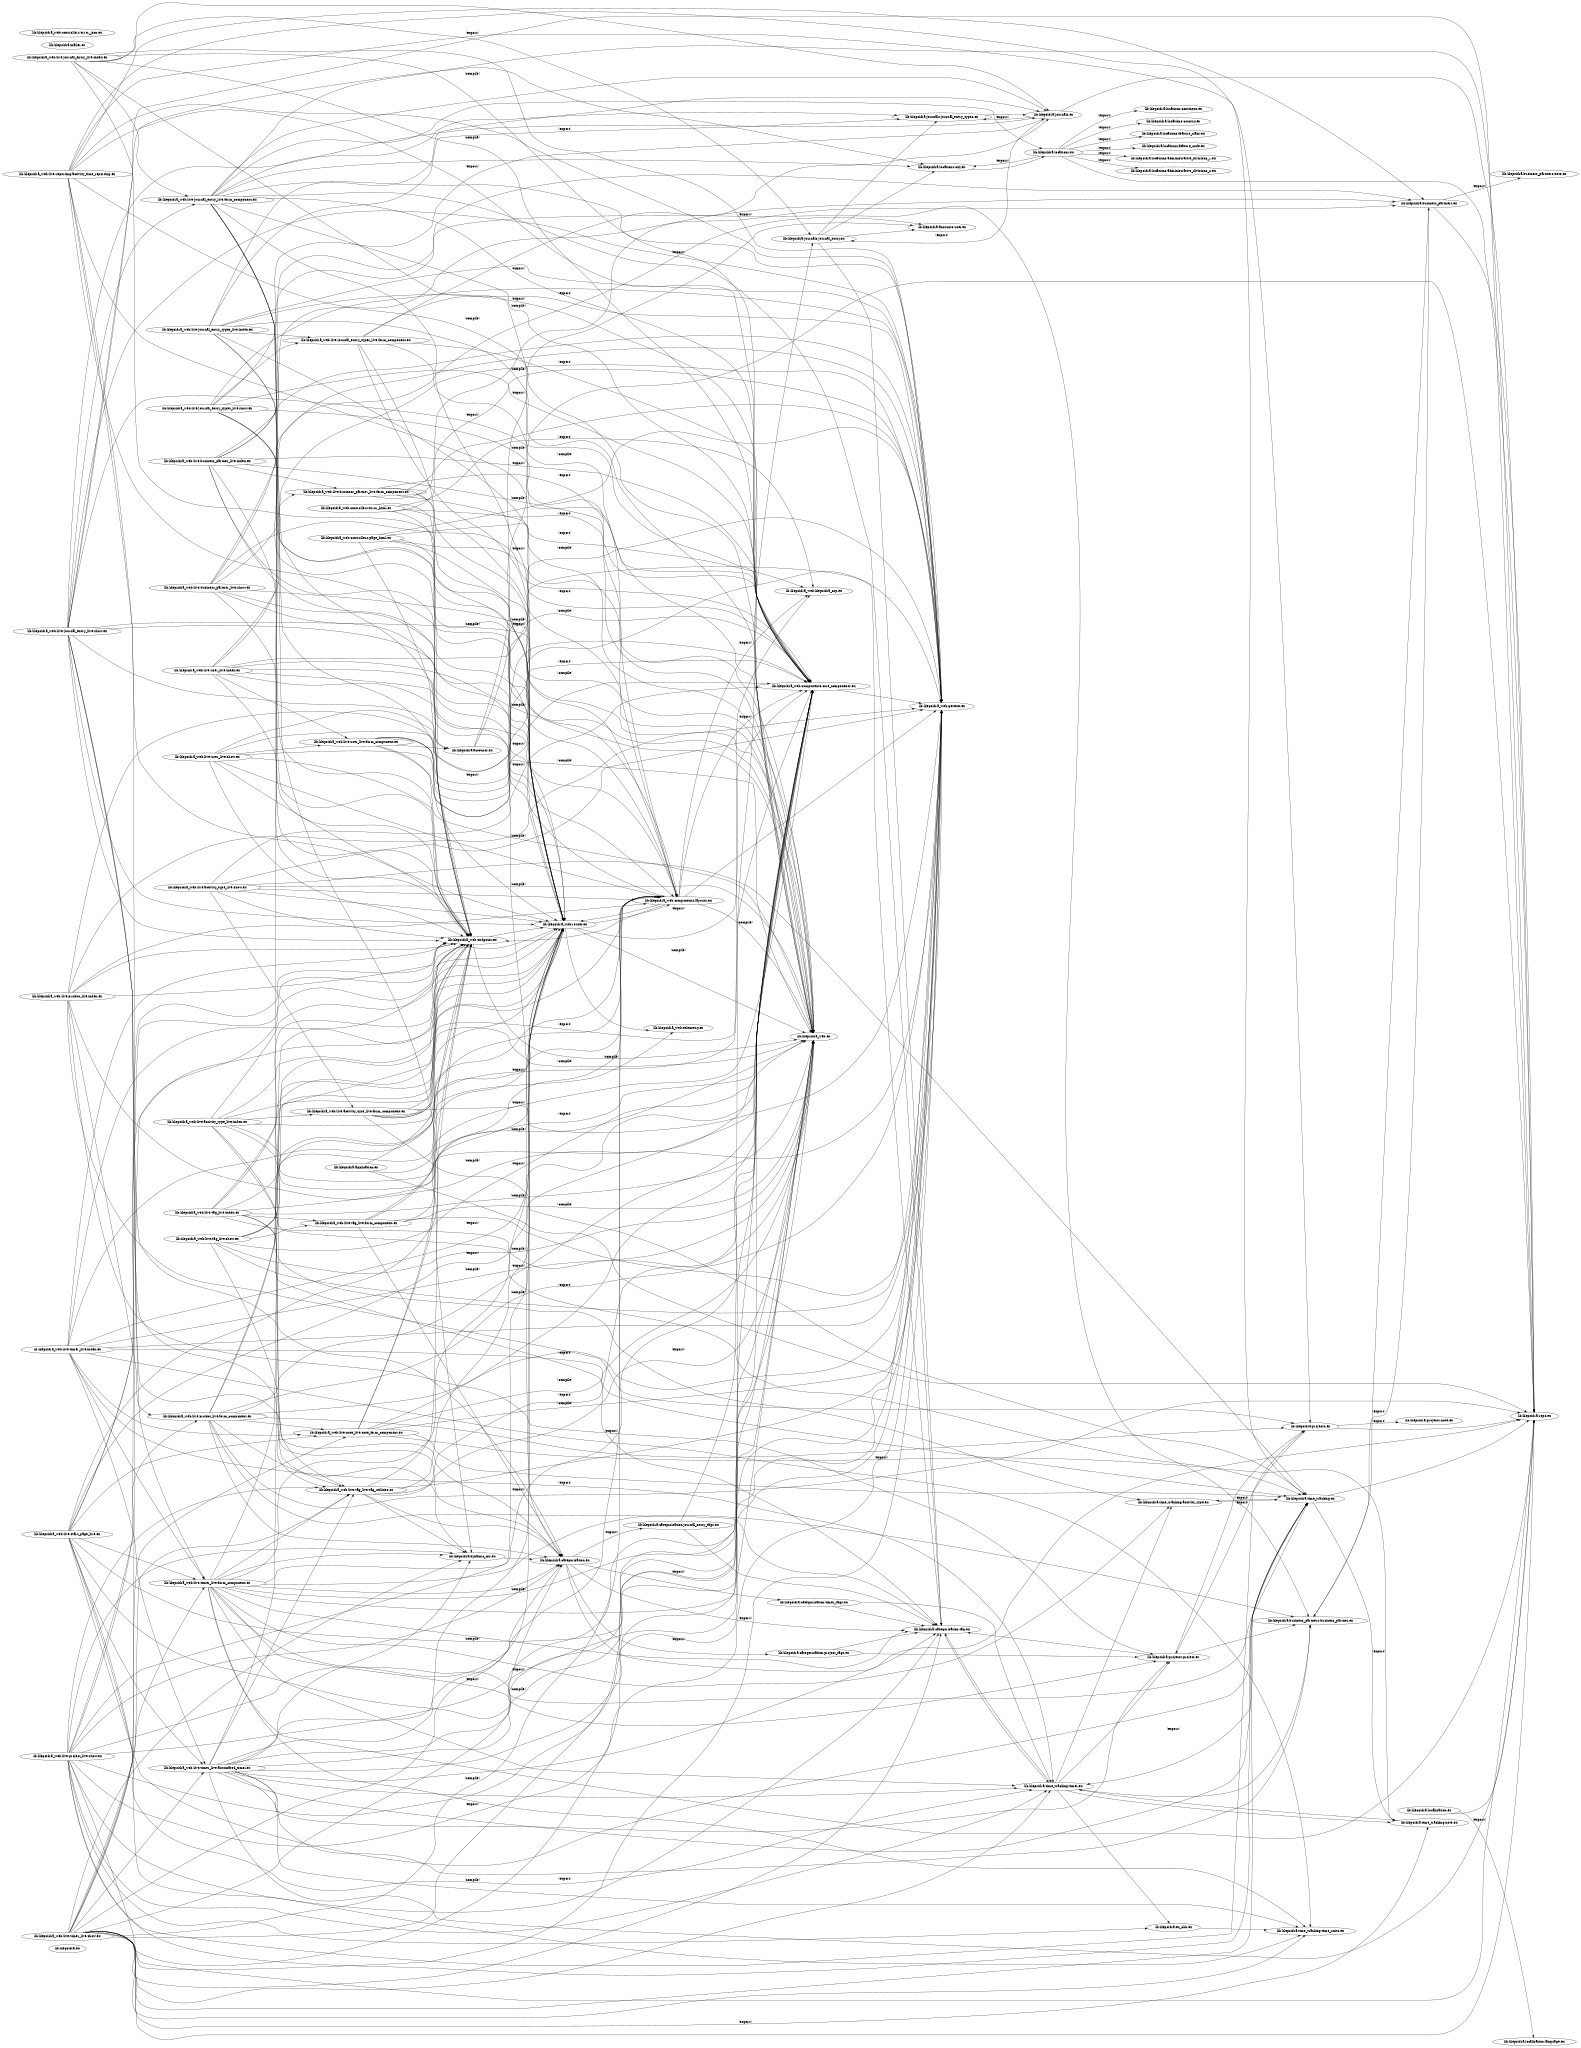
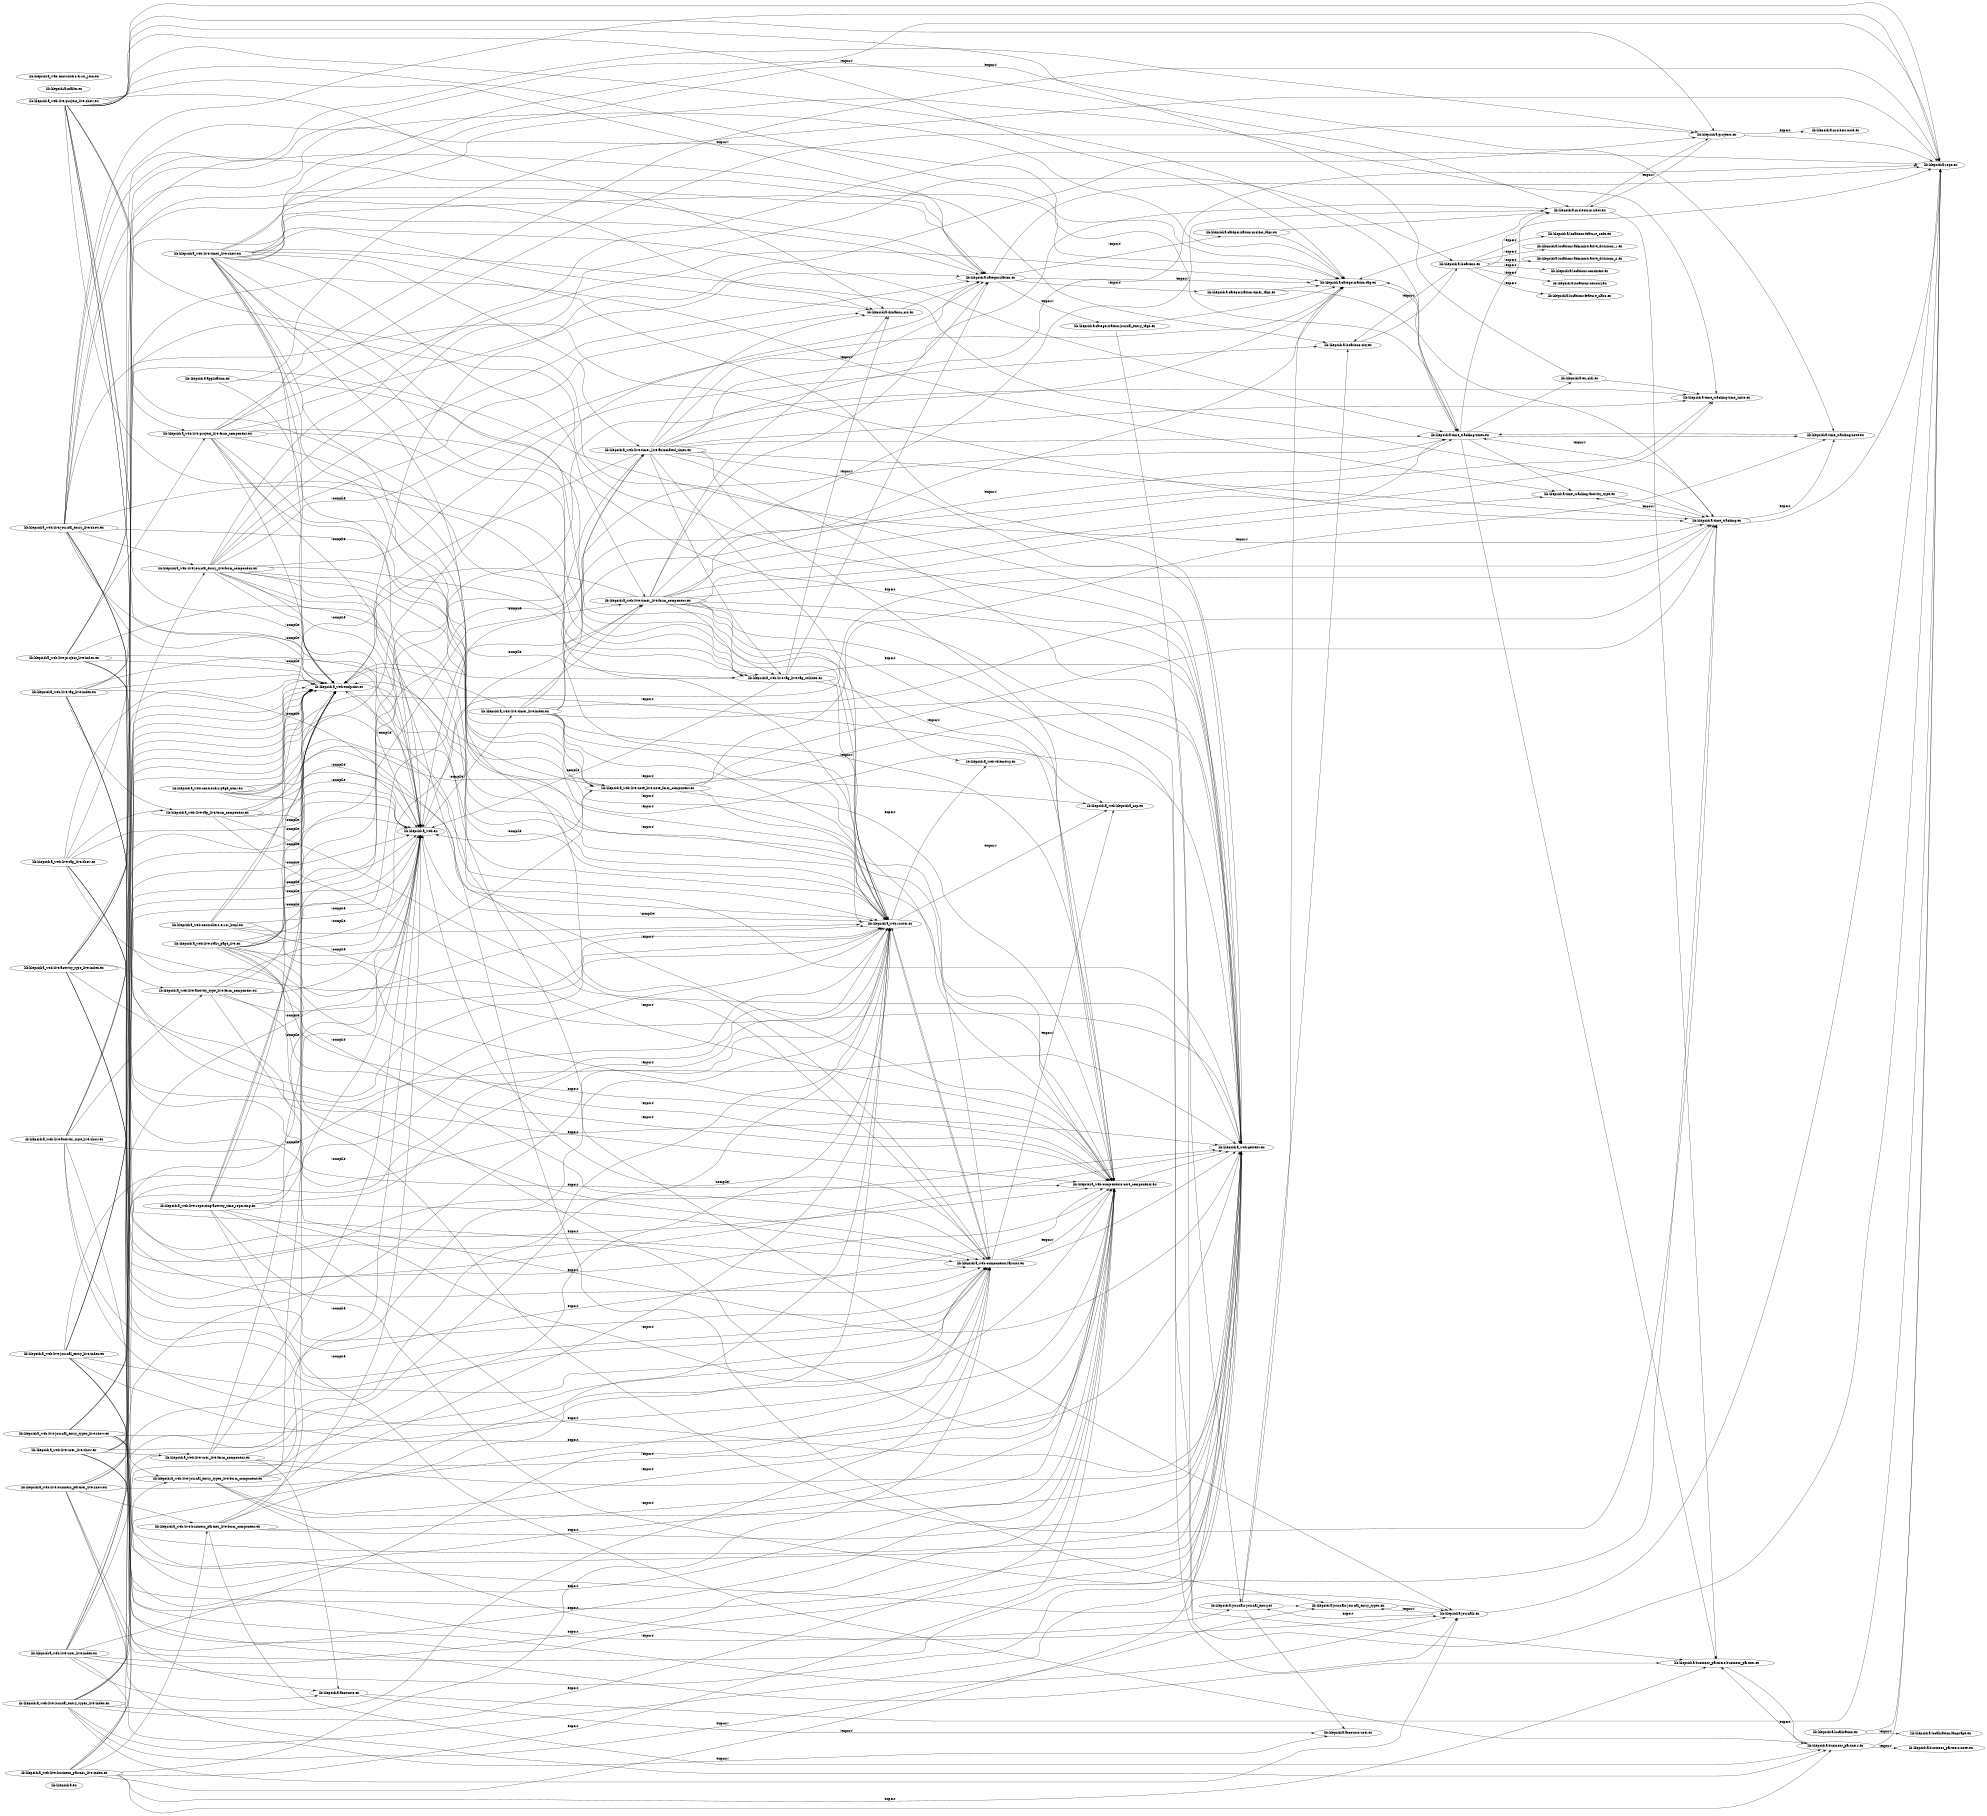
(472, 74) -> (573, 1440)
none -> (129, 944)
(494, 1273) -> (469, 770)
